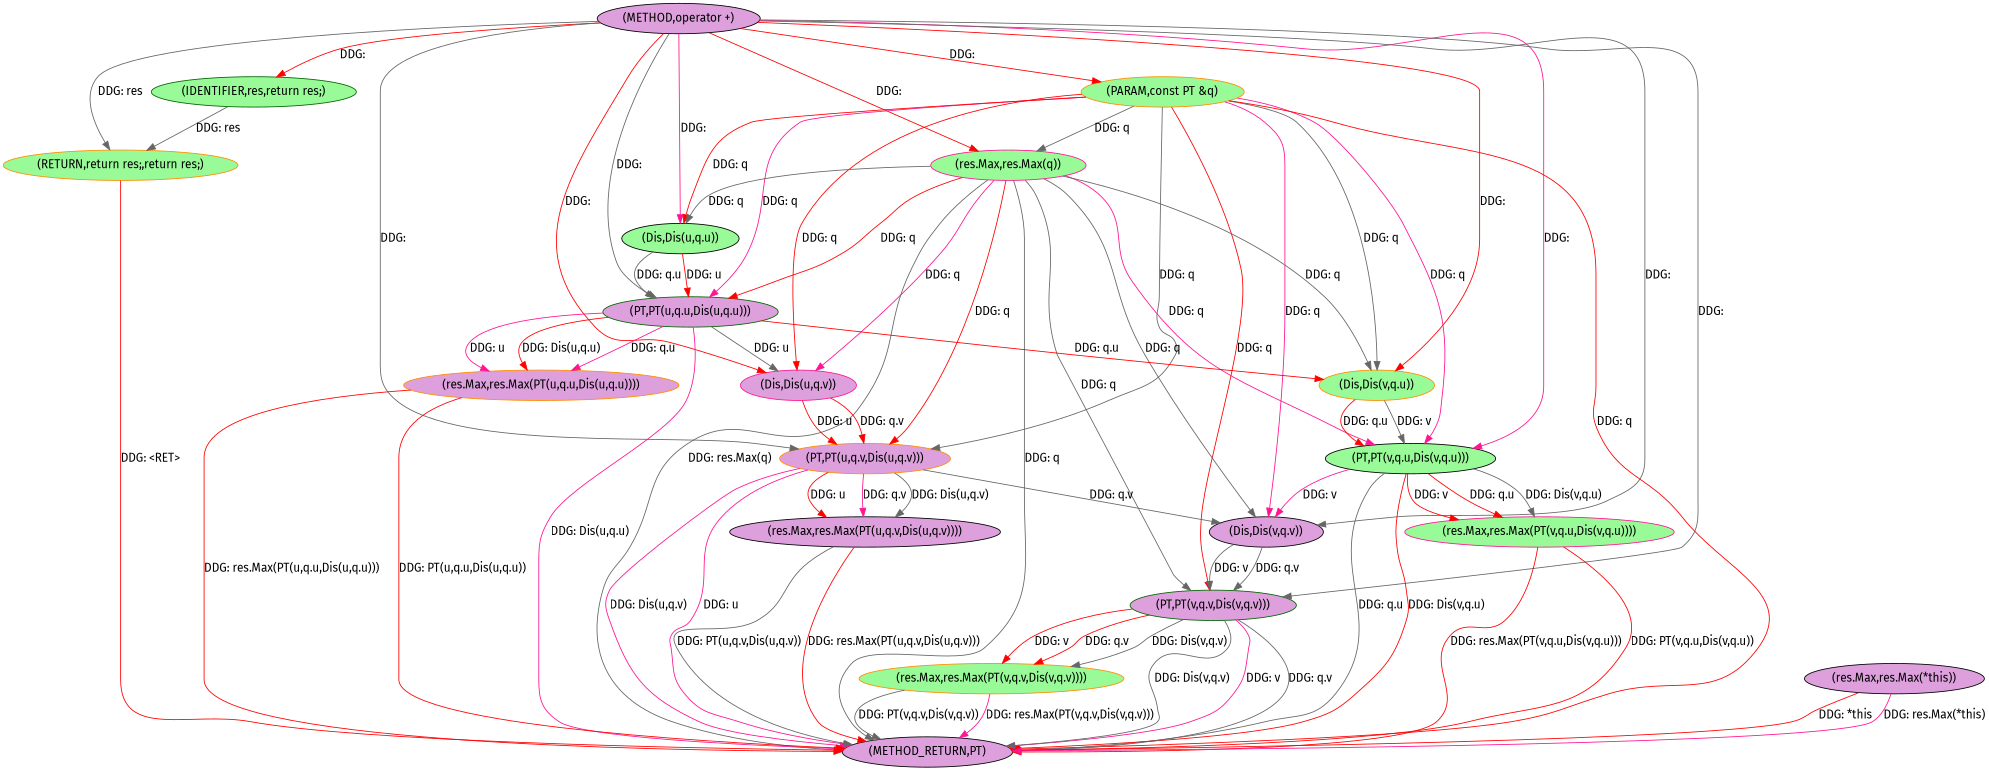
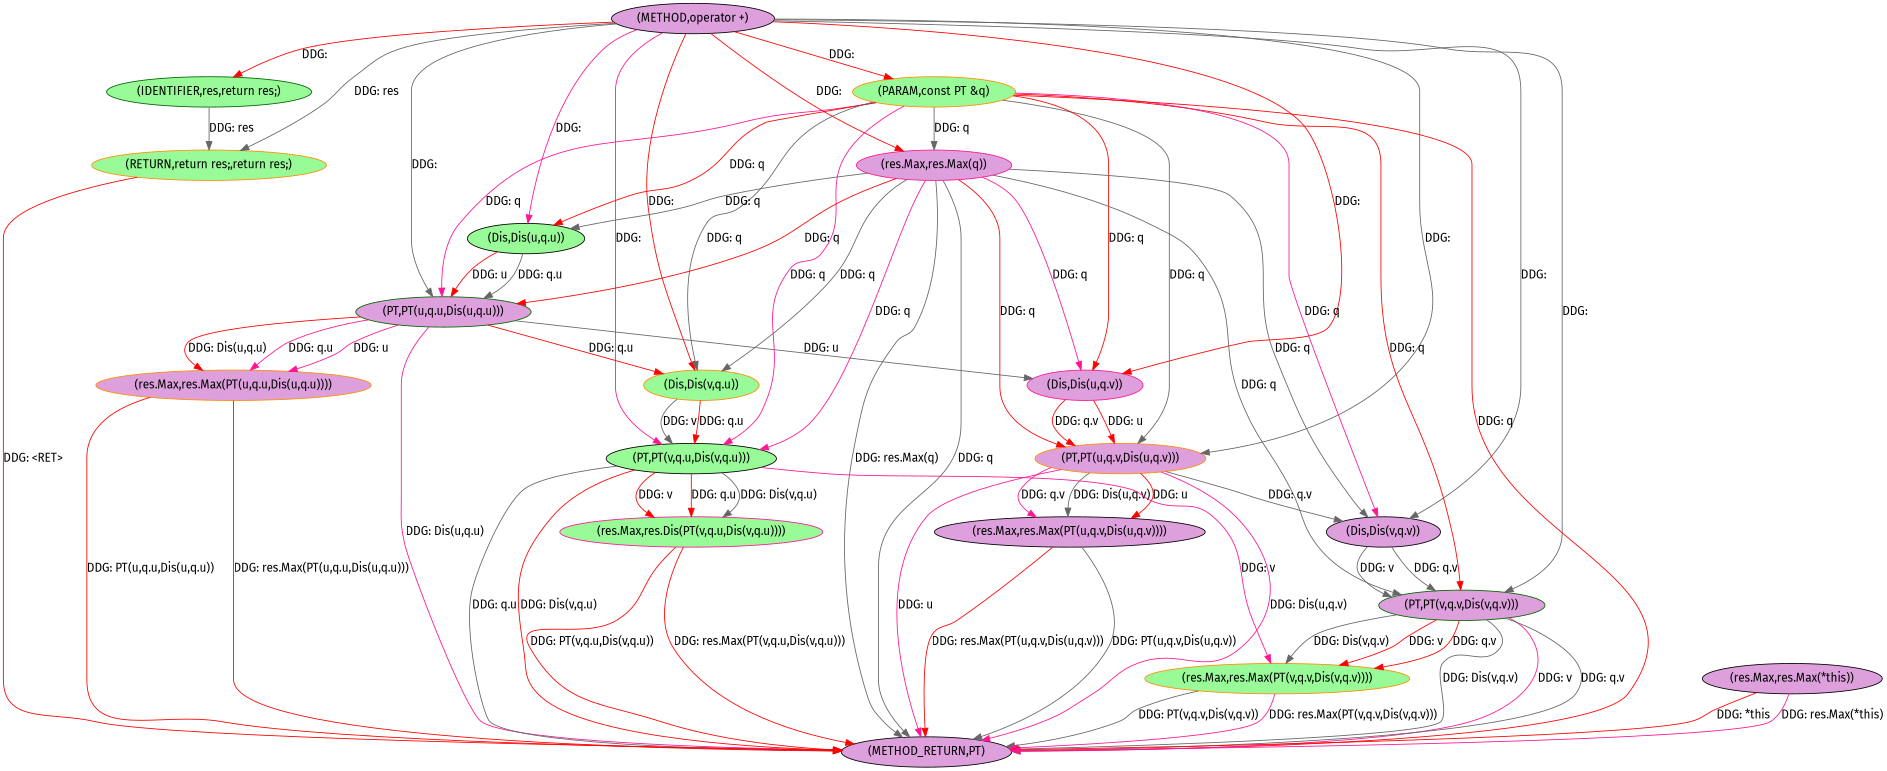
(1008, 165) -> (934, 165)
(1312, 484) -> (1066, 480)
(1540, 532) -> (691, 532)
